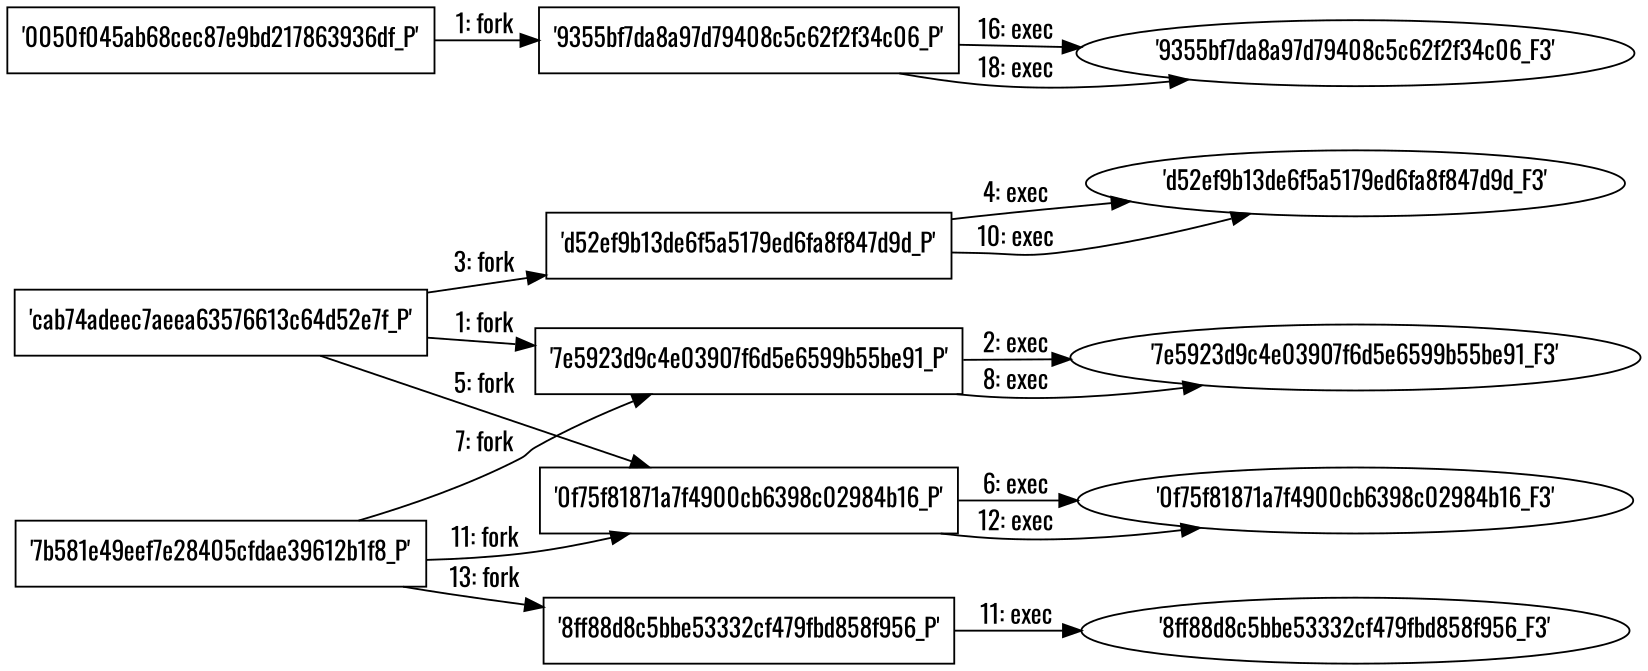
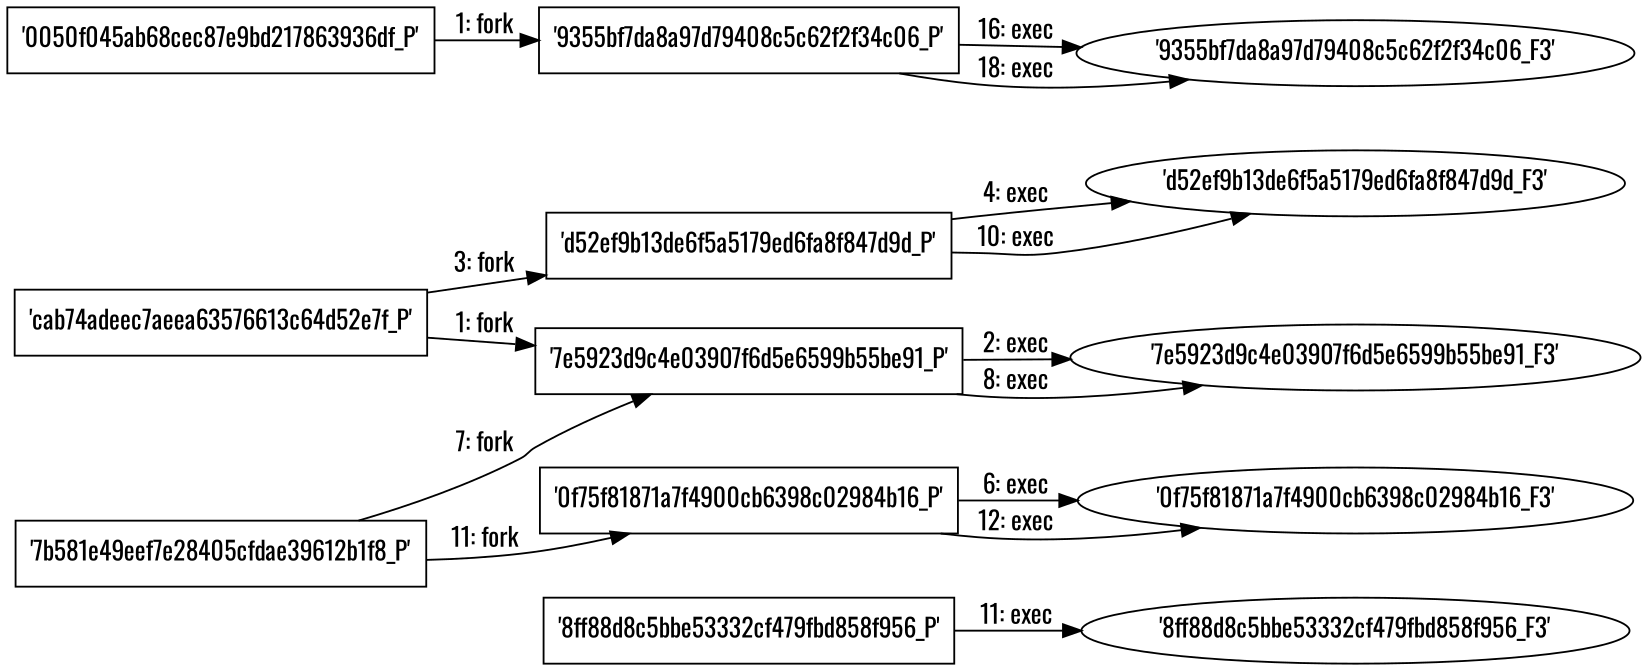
(476, 409) -> none
(464, 596) -> none
